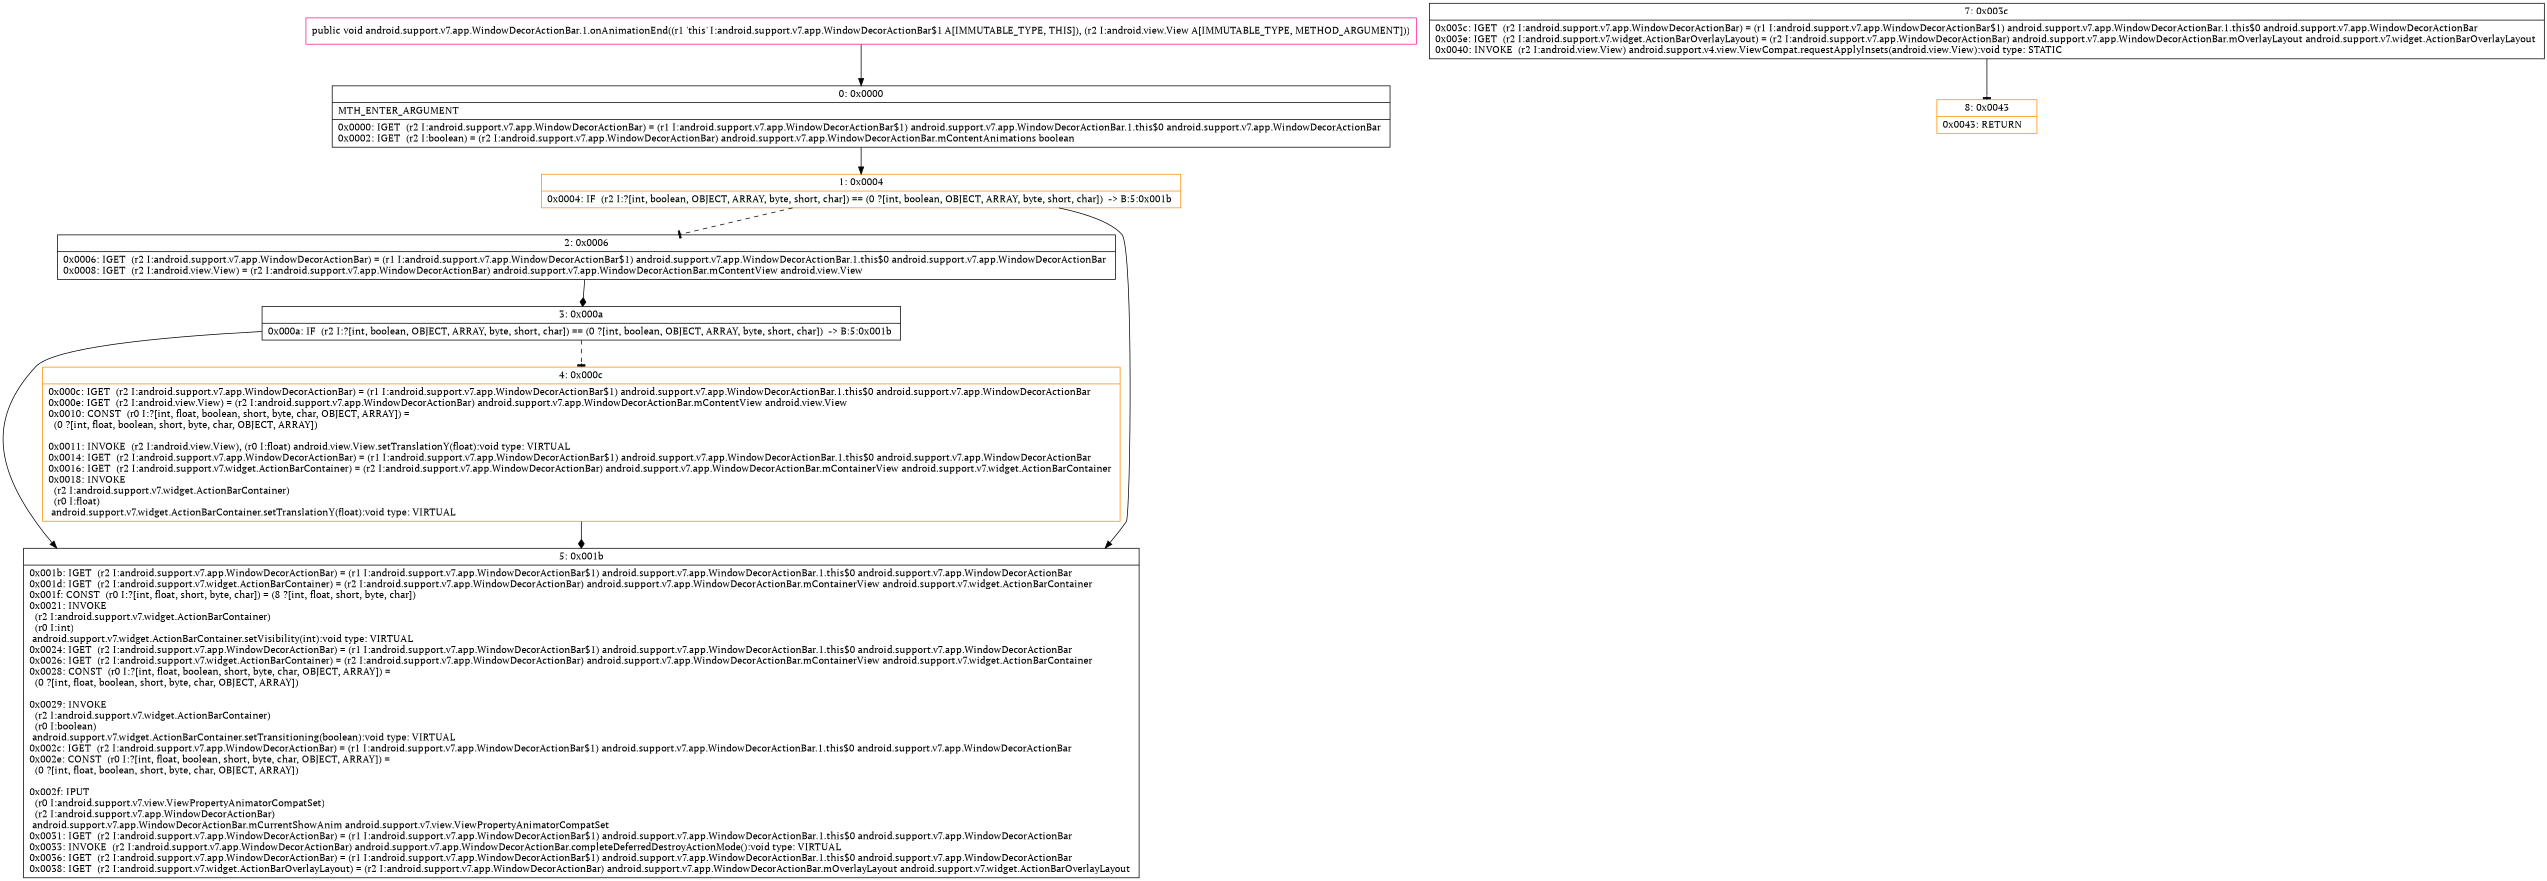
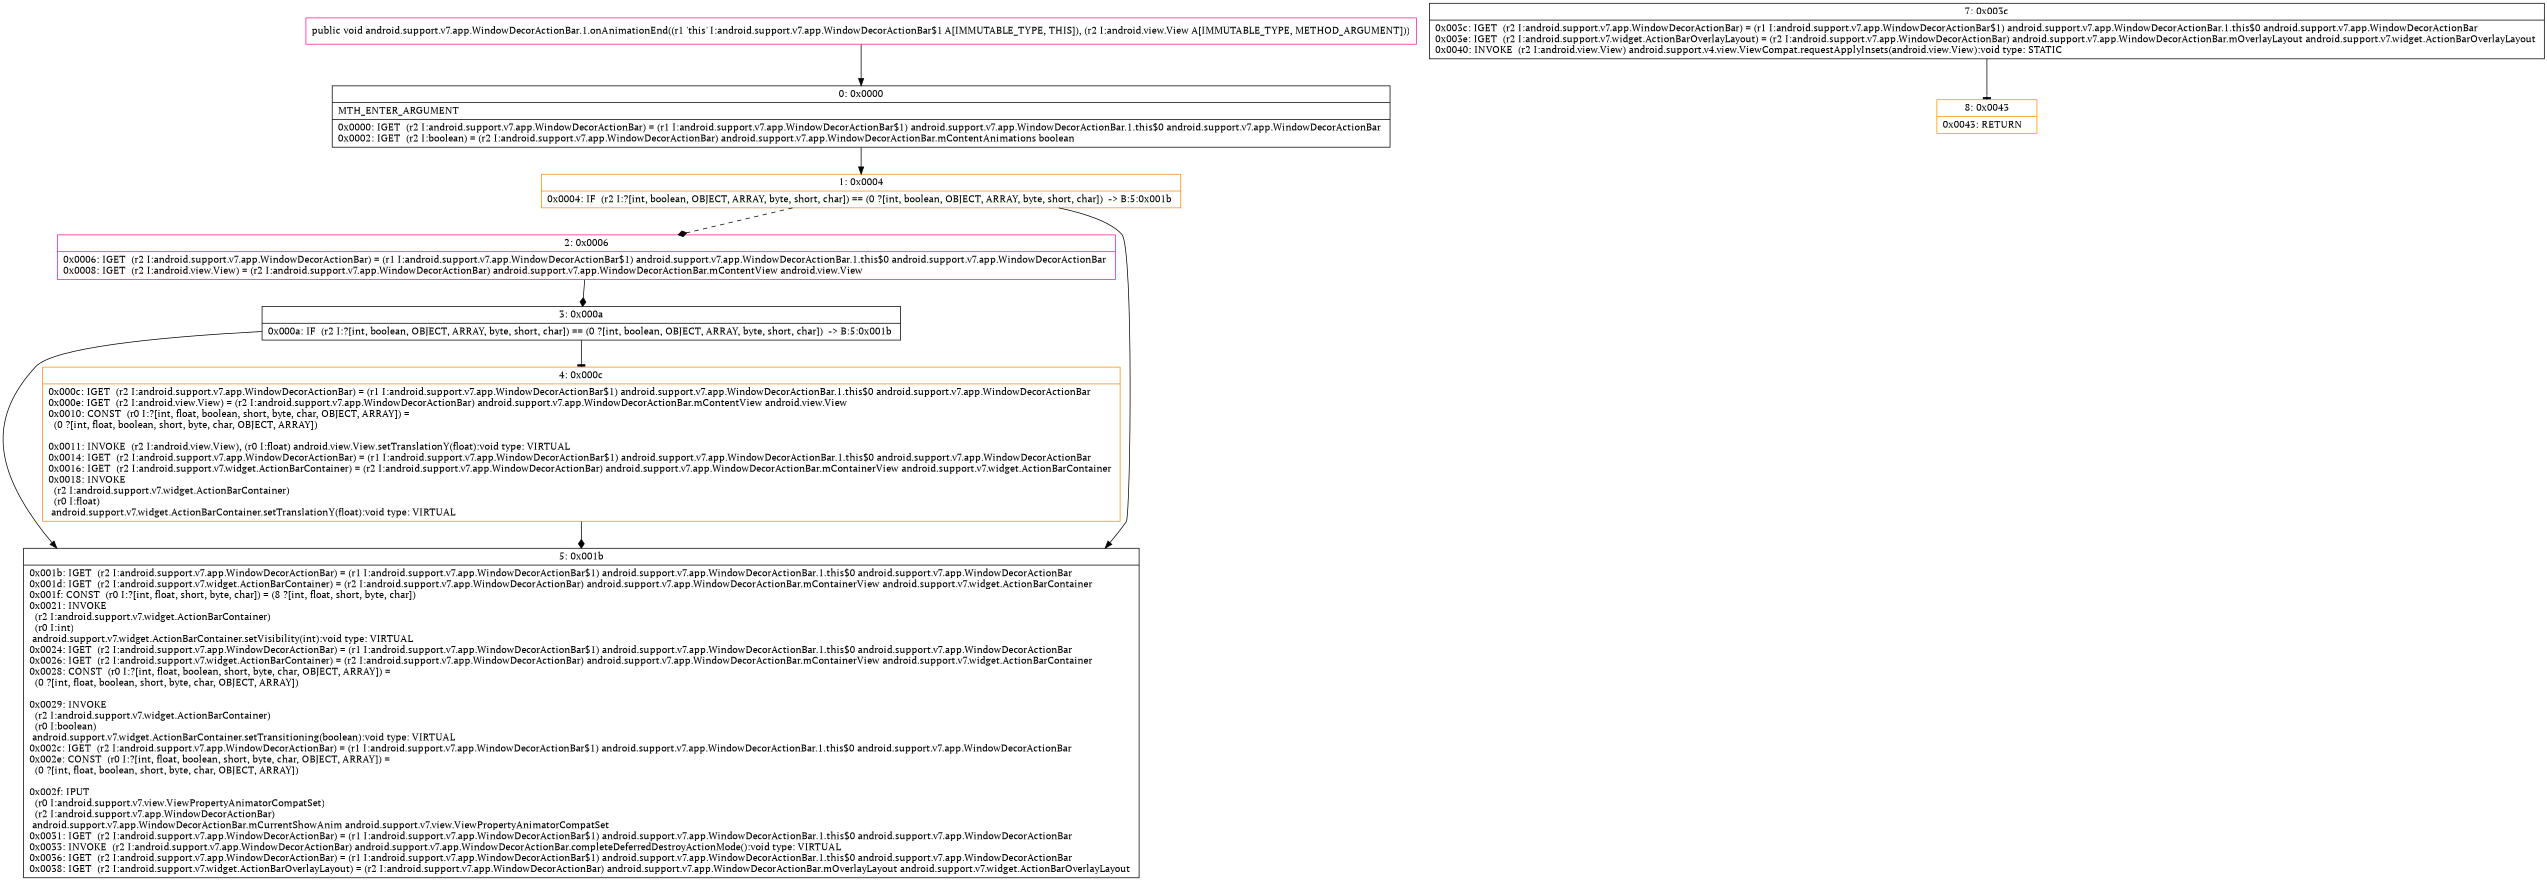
(737, 221) -> (740, 220)
(586, 257) -> (586, 257)
(581, 352) -> (581, 352)
